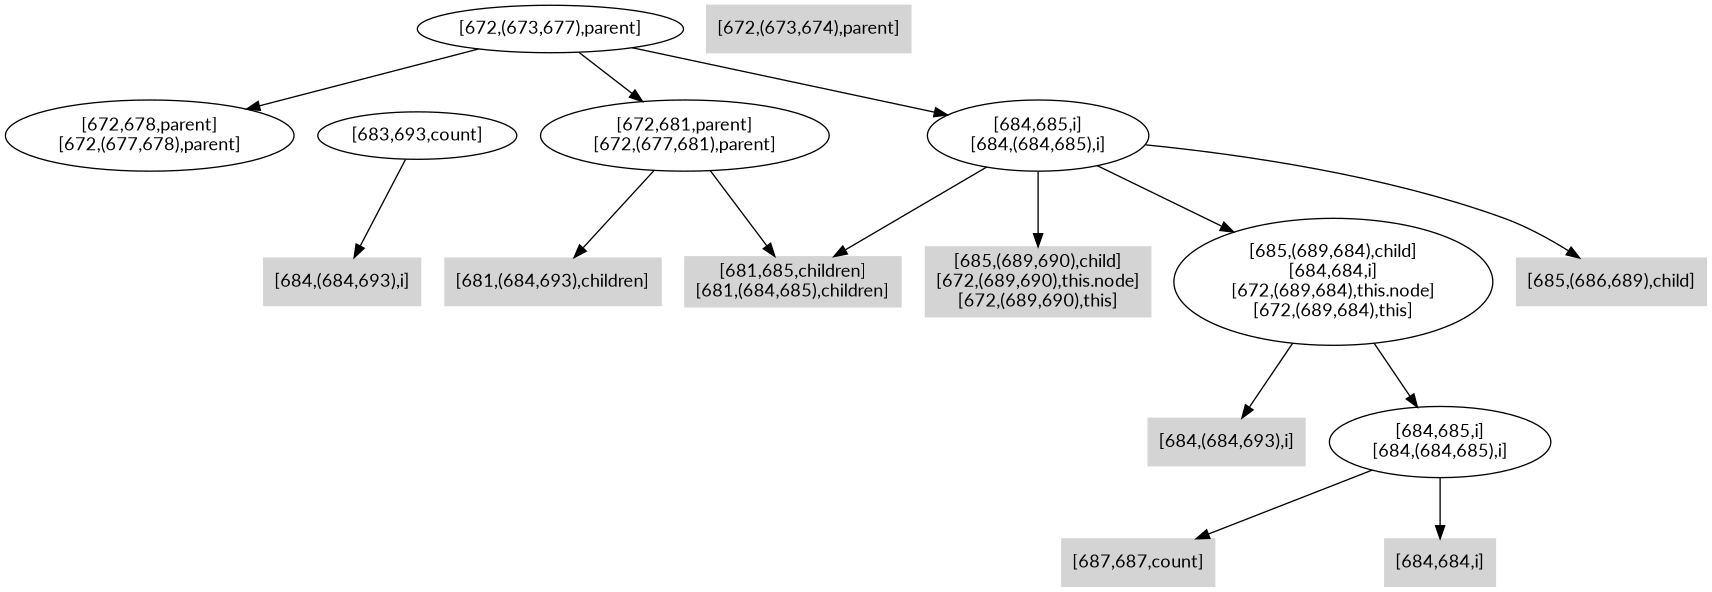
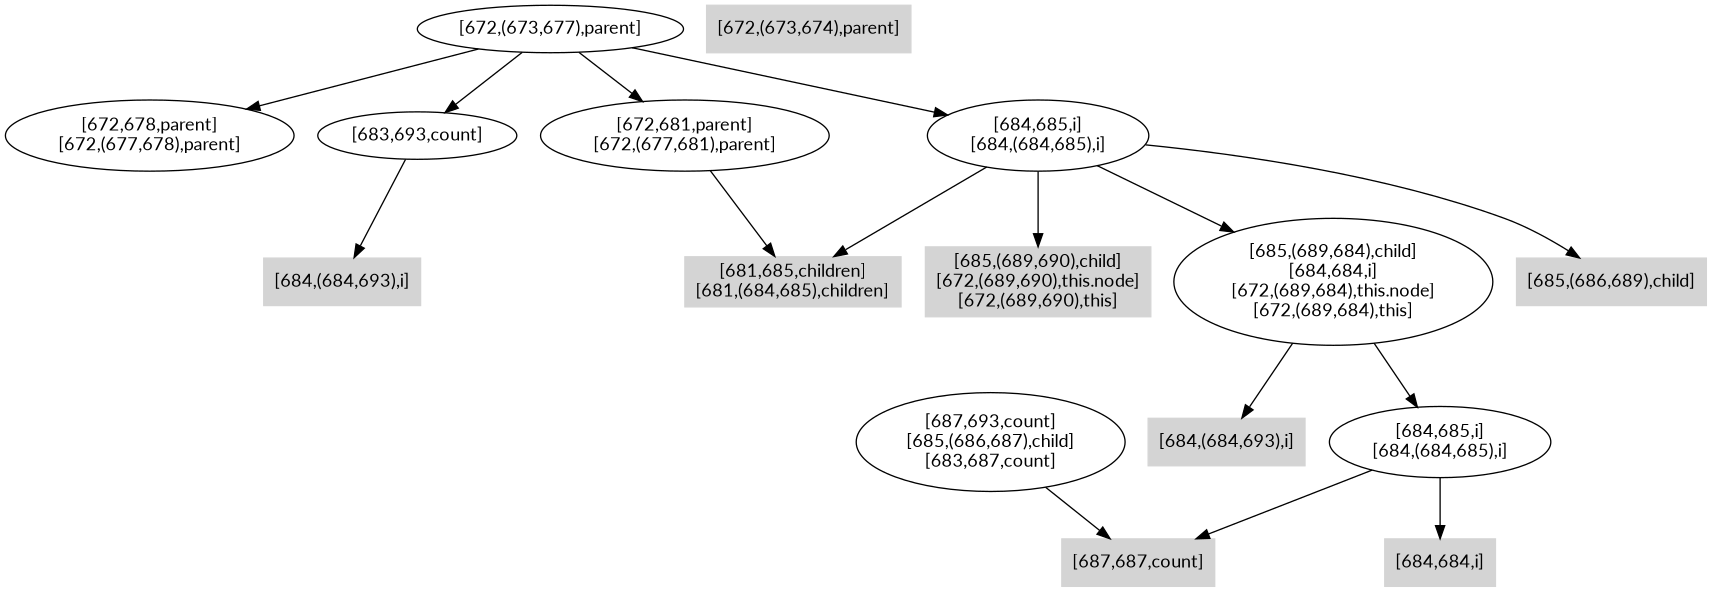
none -> (489, 78)
(553, 282) -> none
none -> (991, 442)
